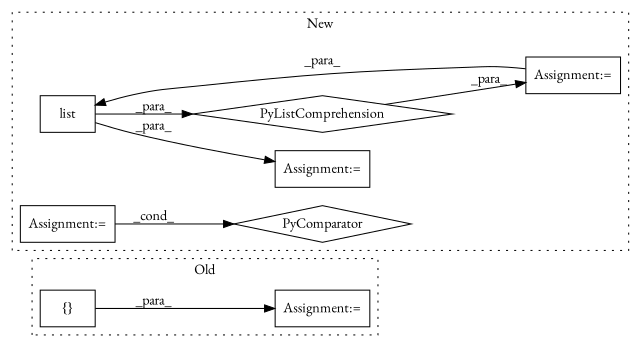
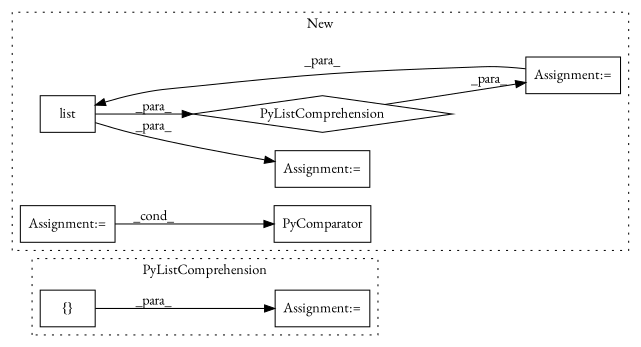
(322, 224) -> (322, 224)
(205, 270) -> (205, 270)
